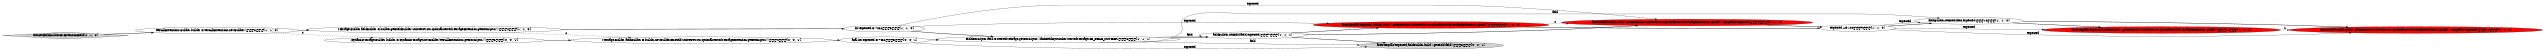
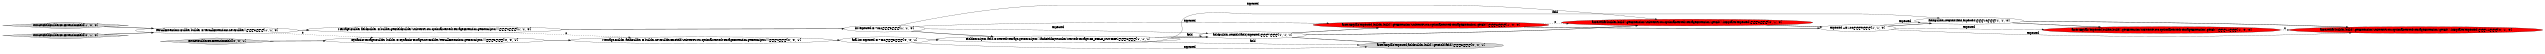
none -> (66, 25)
none -> (1065, 30)
none -> (217, 41)
